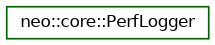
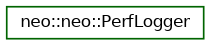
(108, 23) -> (105, 23)
